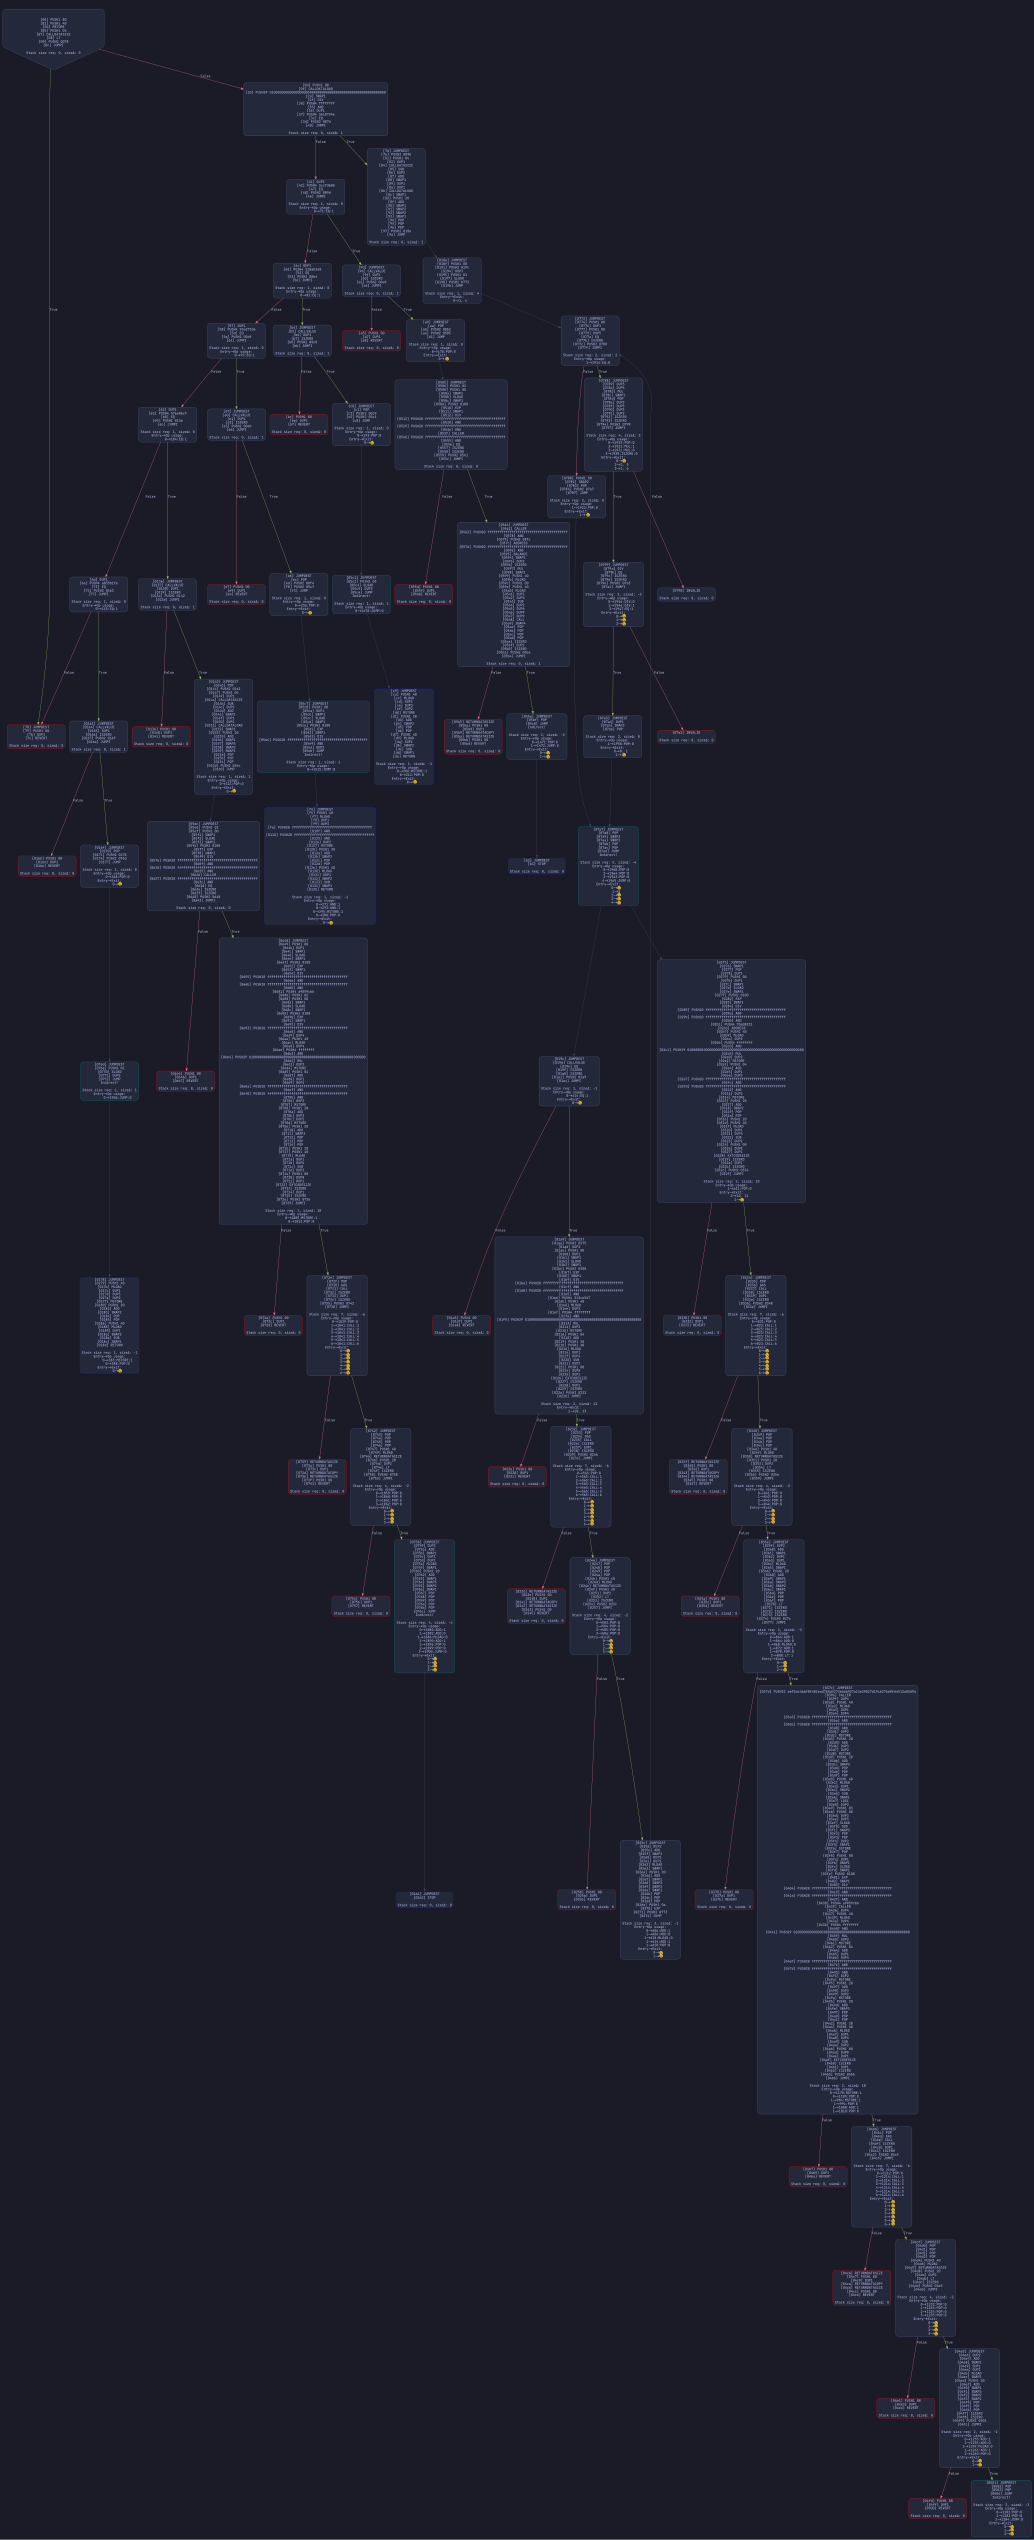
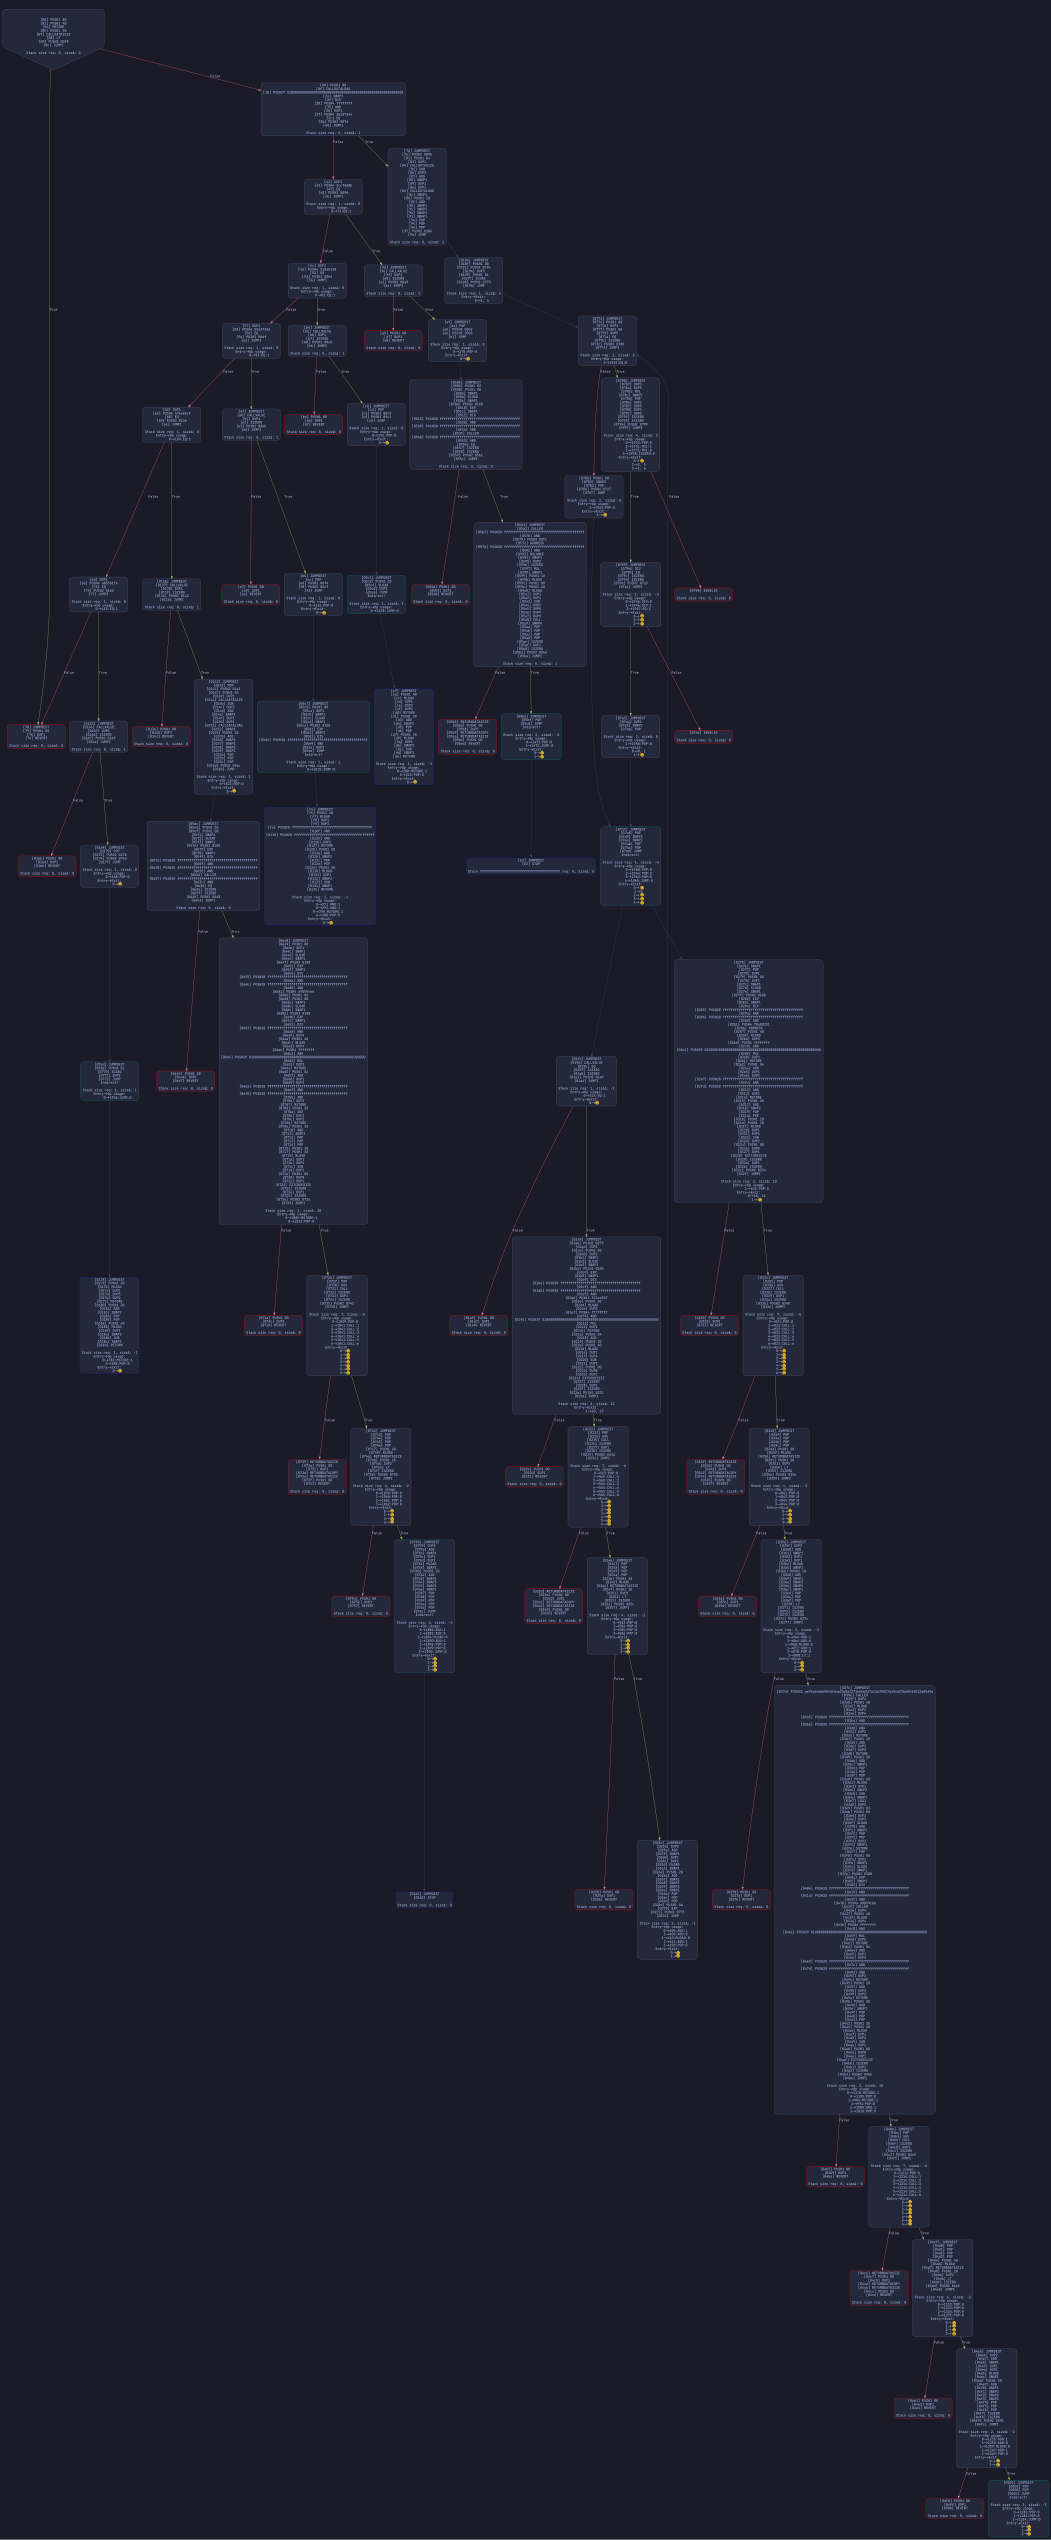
(686, 595) -> (704, 595)
(537, 866) -> (531, 866)
